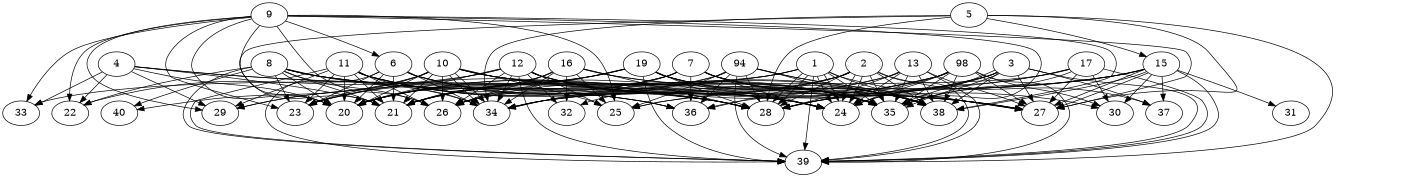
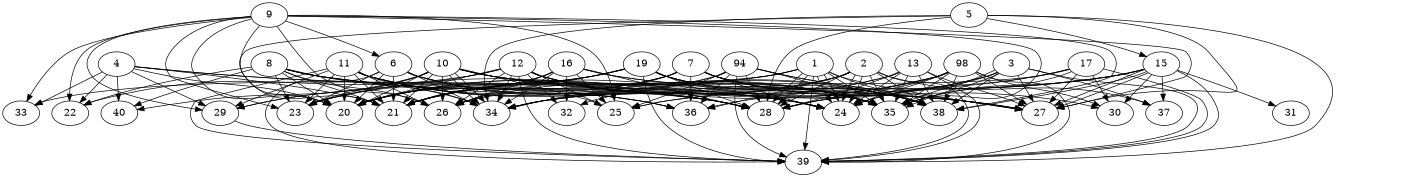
none -> (118, 85)
(894, 92) -> none
(432, 150) -> (383, 143)
